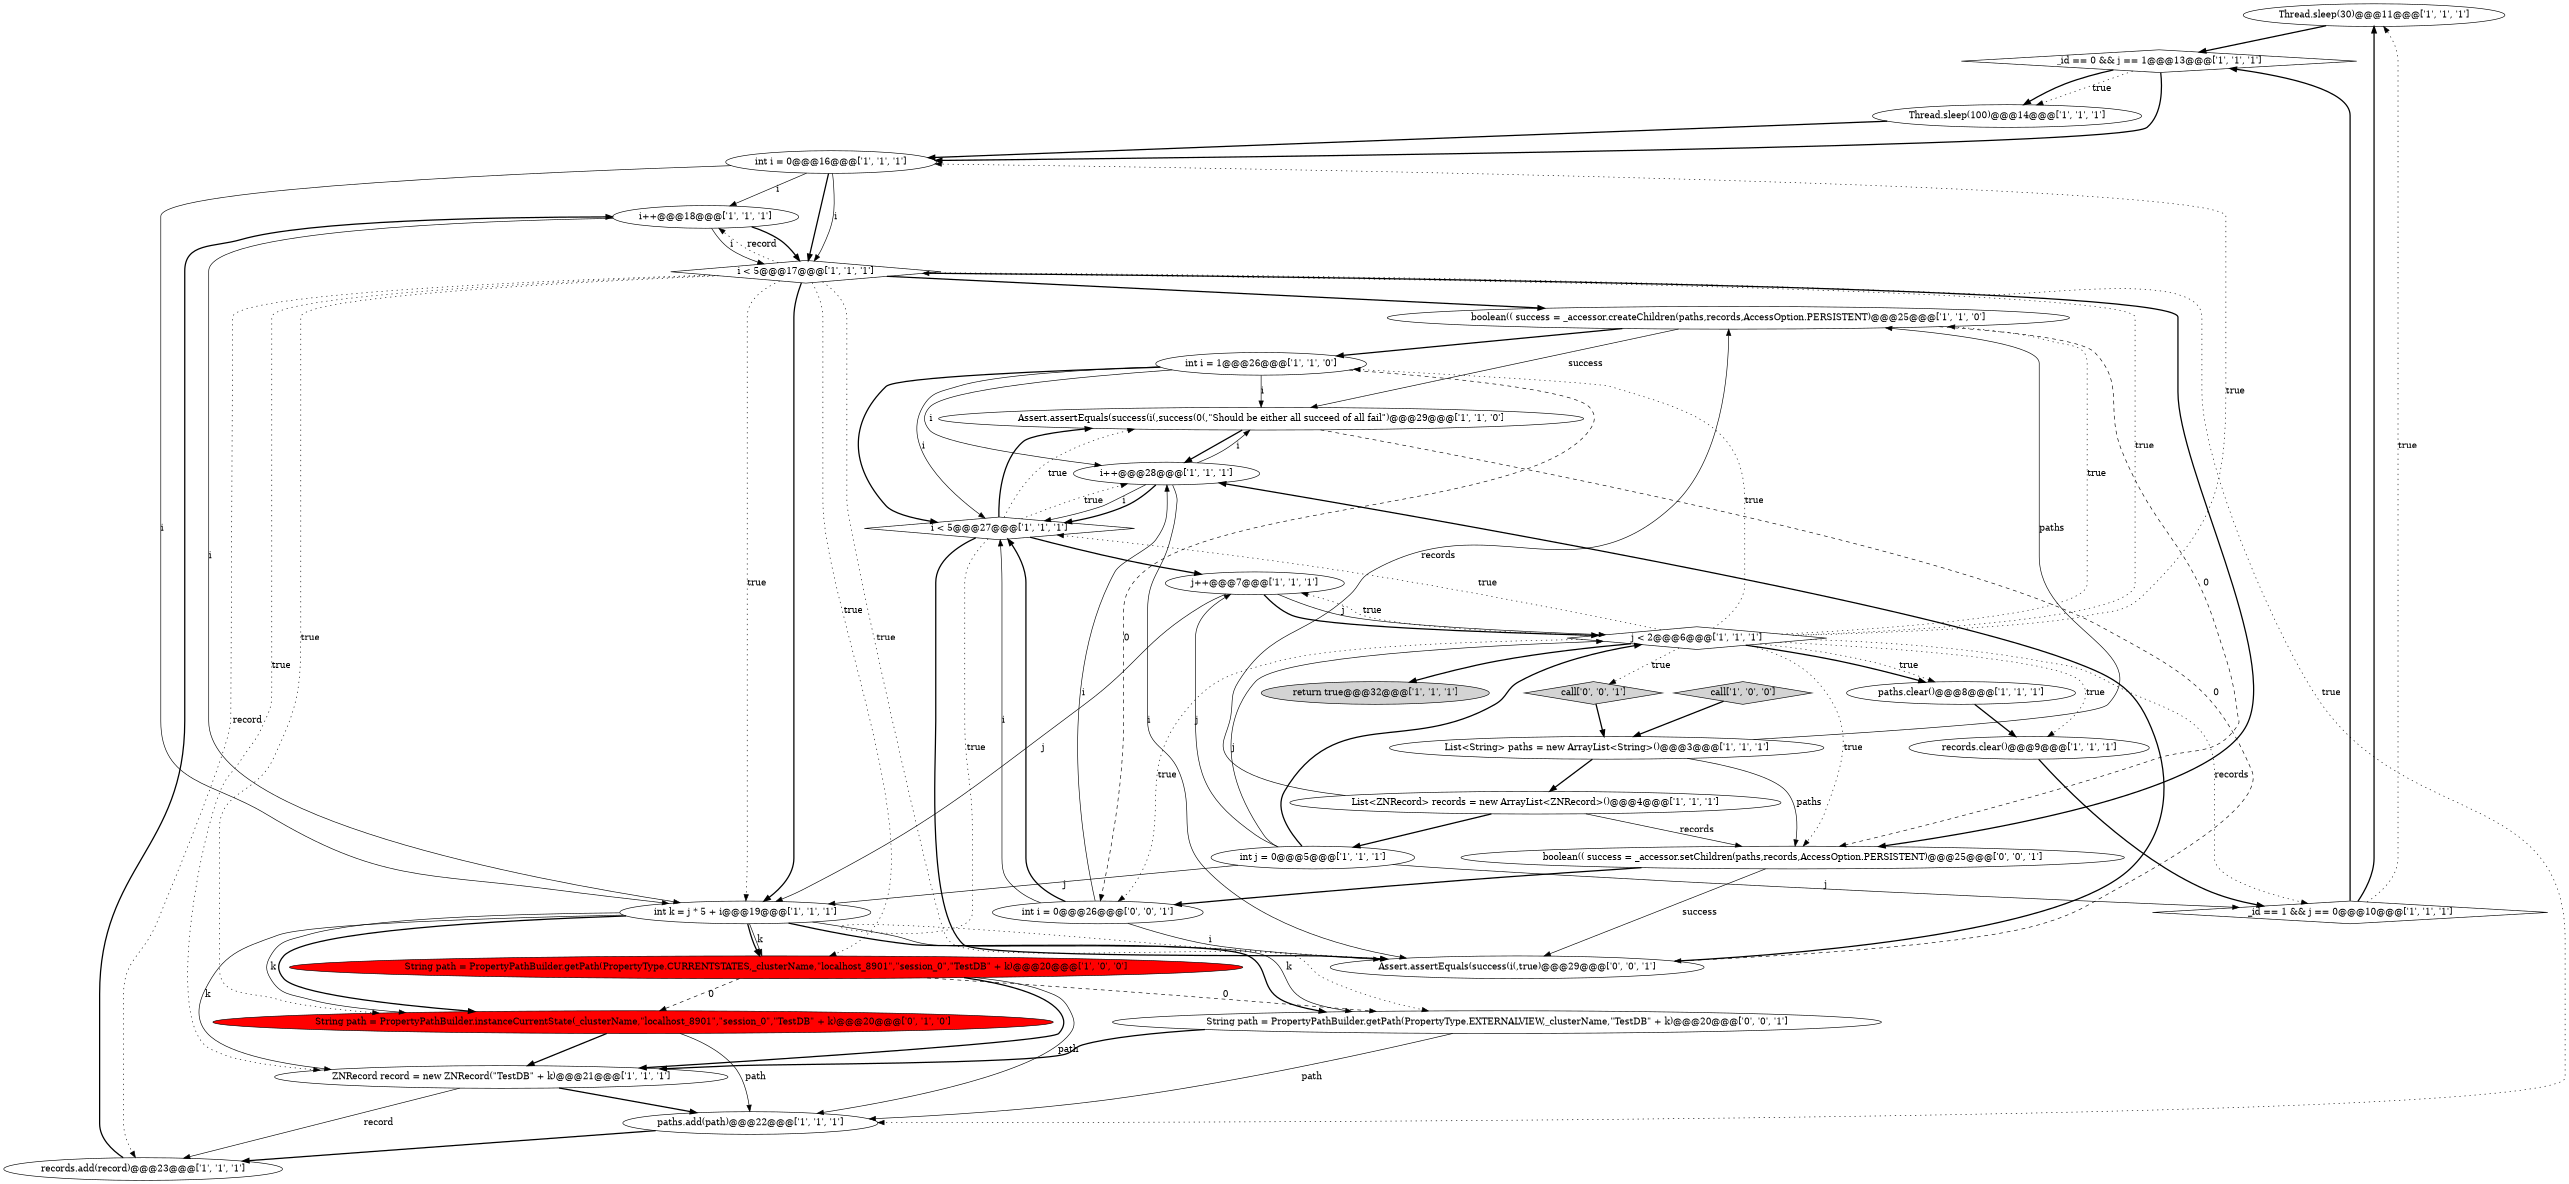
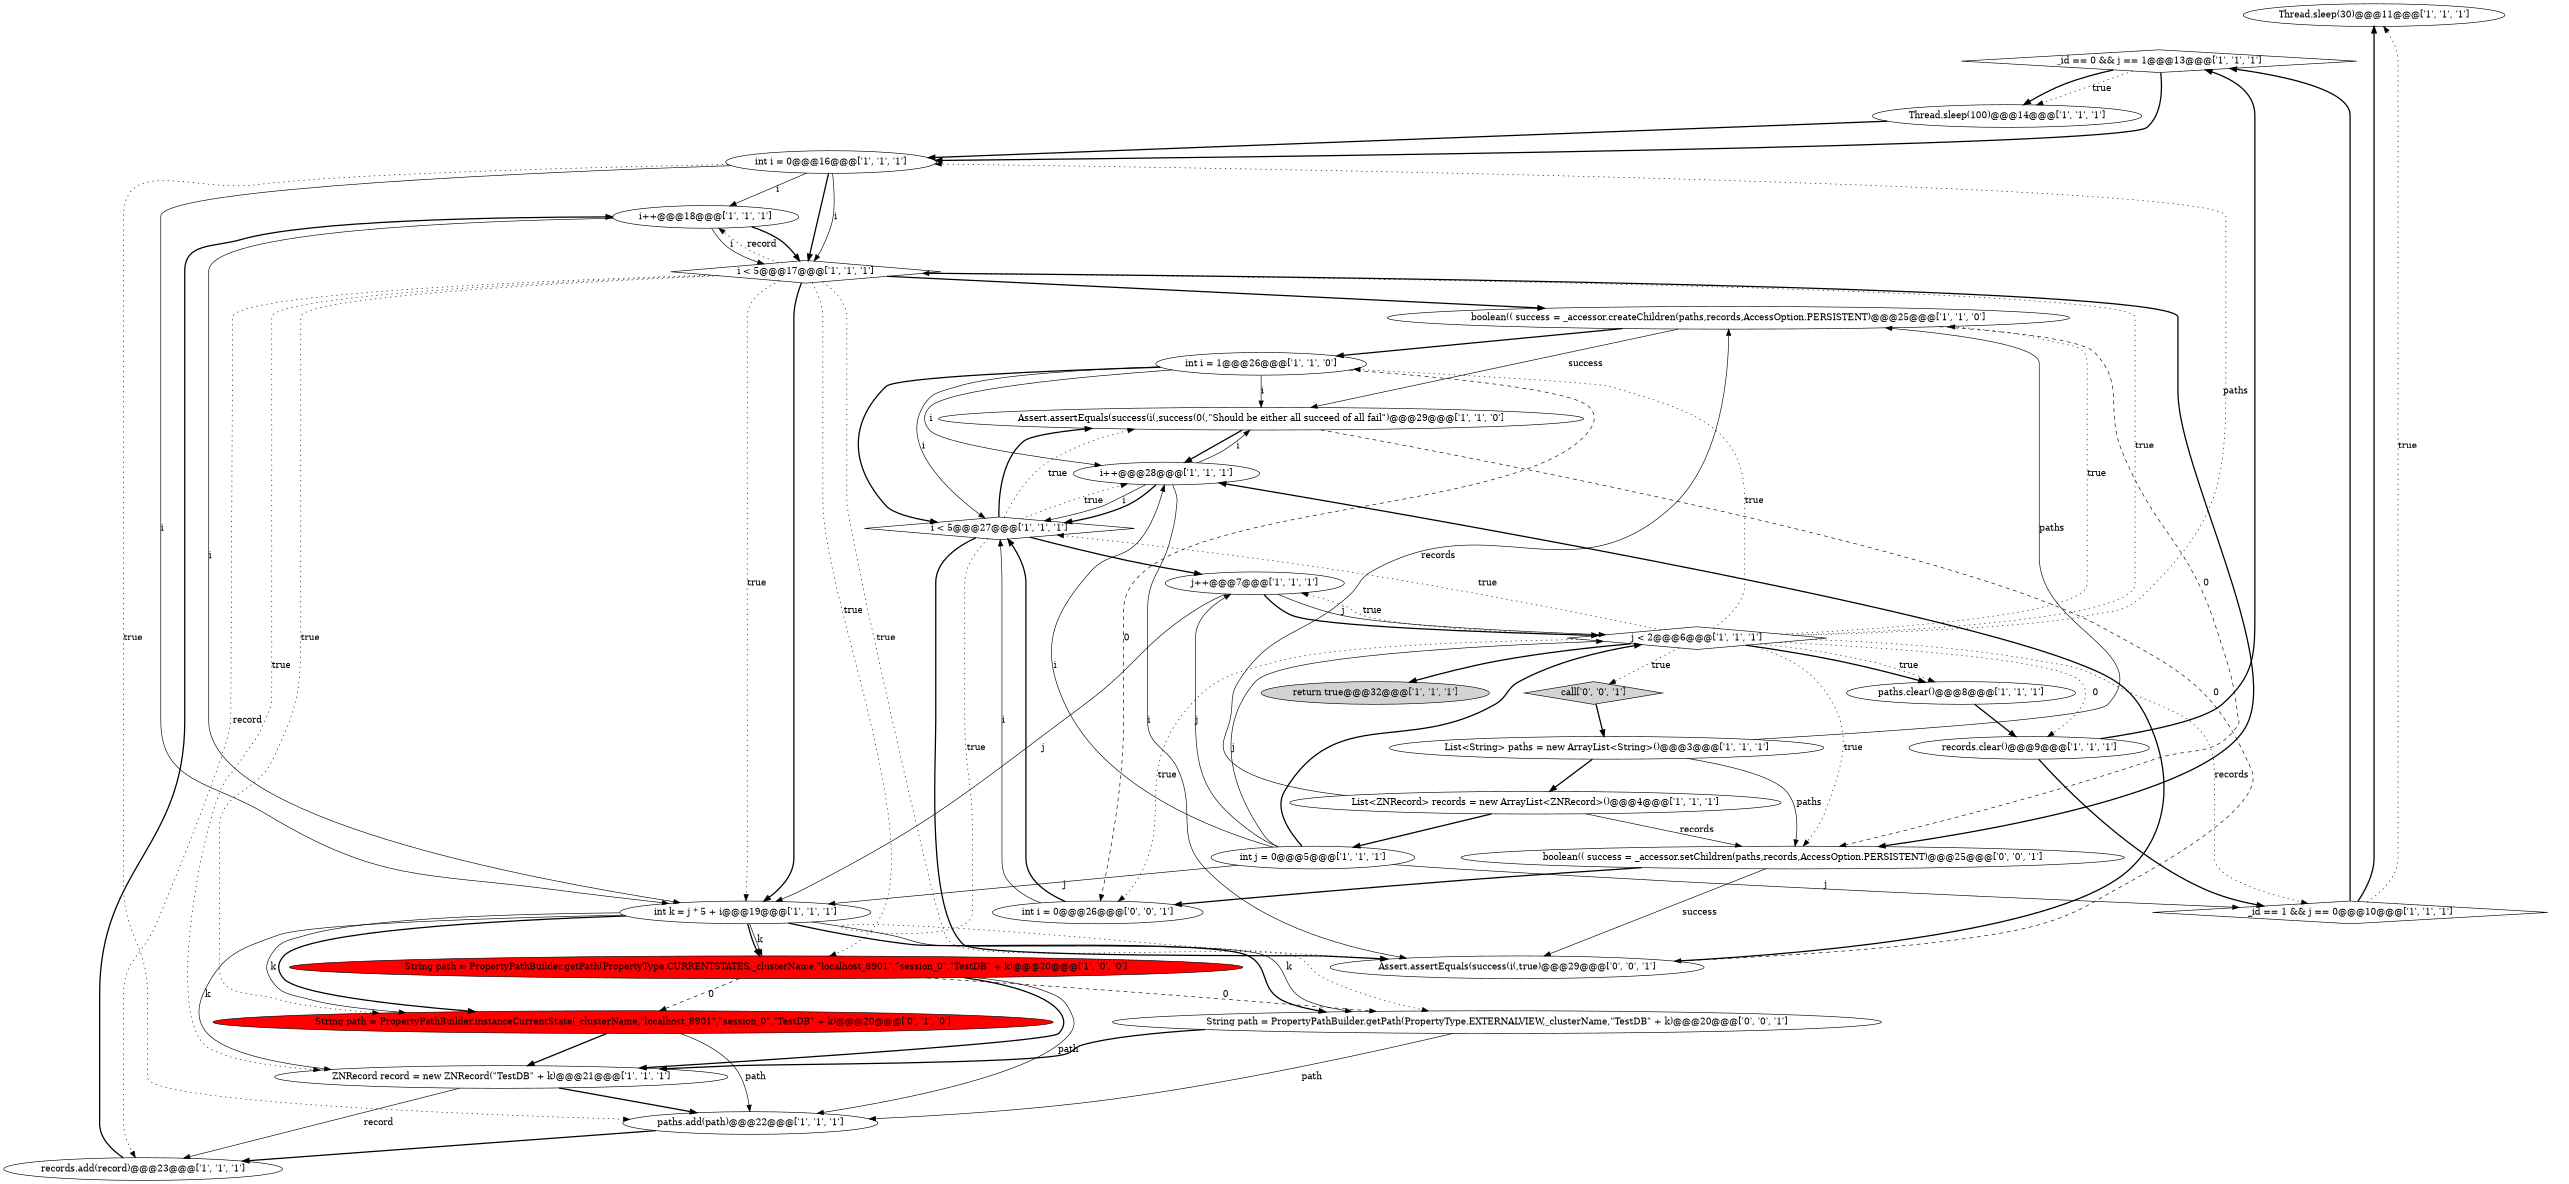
(2266, 38) -> (2255, 446)
(2236, 391) -> (2236, 391)
(1082, 683) -> (1065, 704)
(1743, 693) -> none
(2096, 693) -> (2096, 693)
(2519, 838) -> (124, 575)
(1200, 943) -> none
